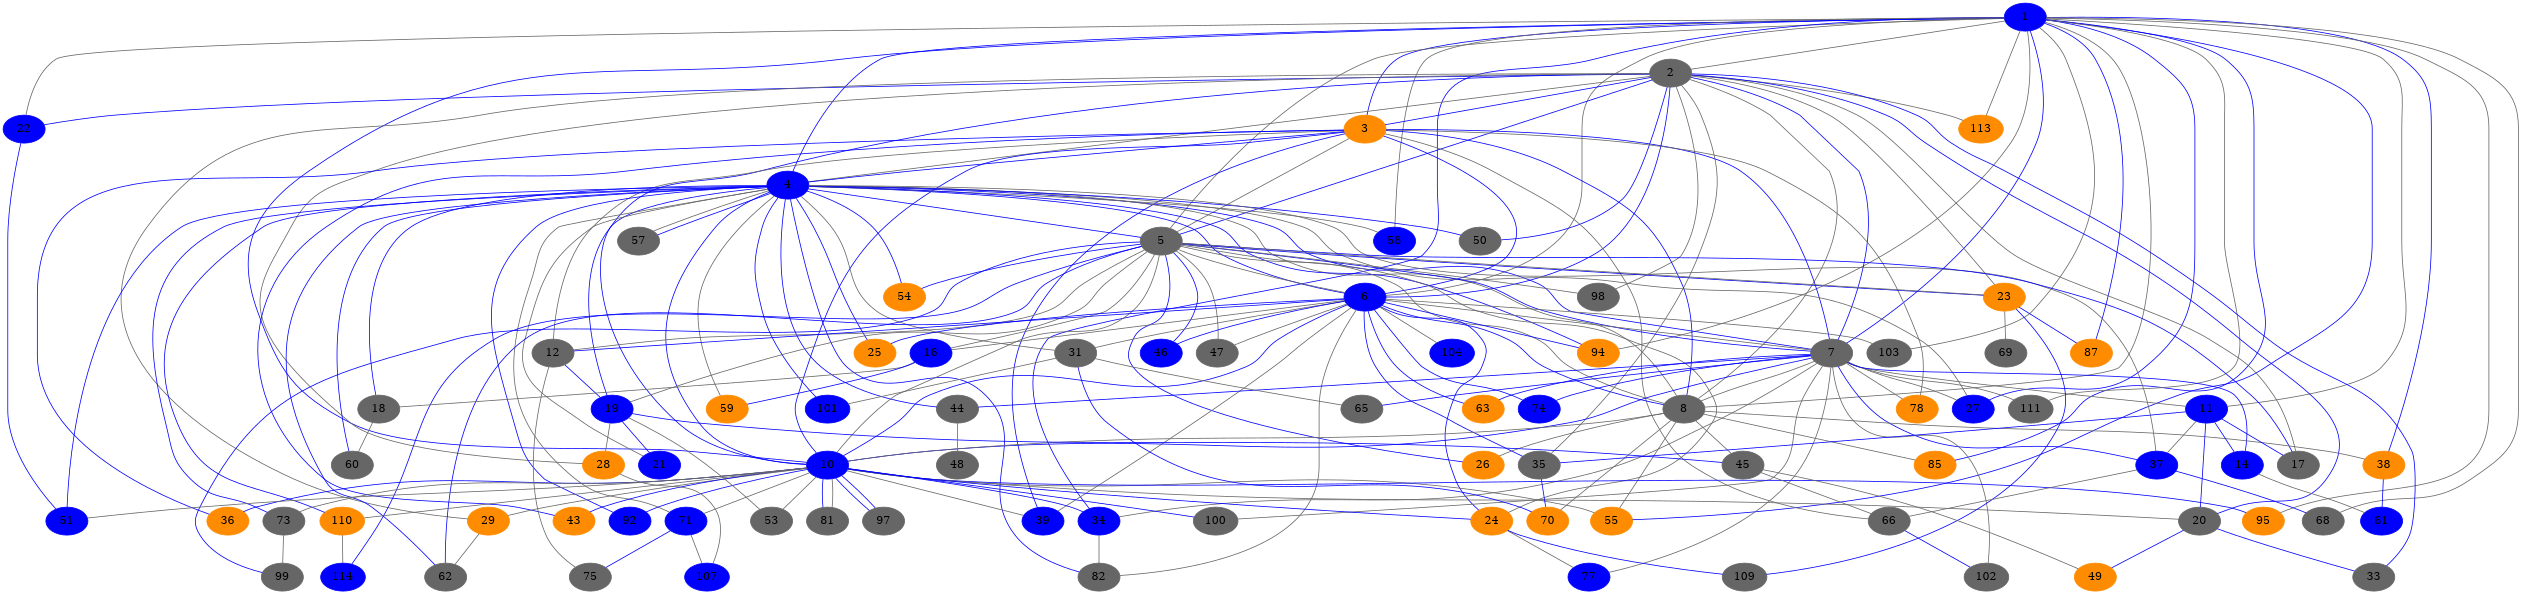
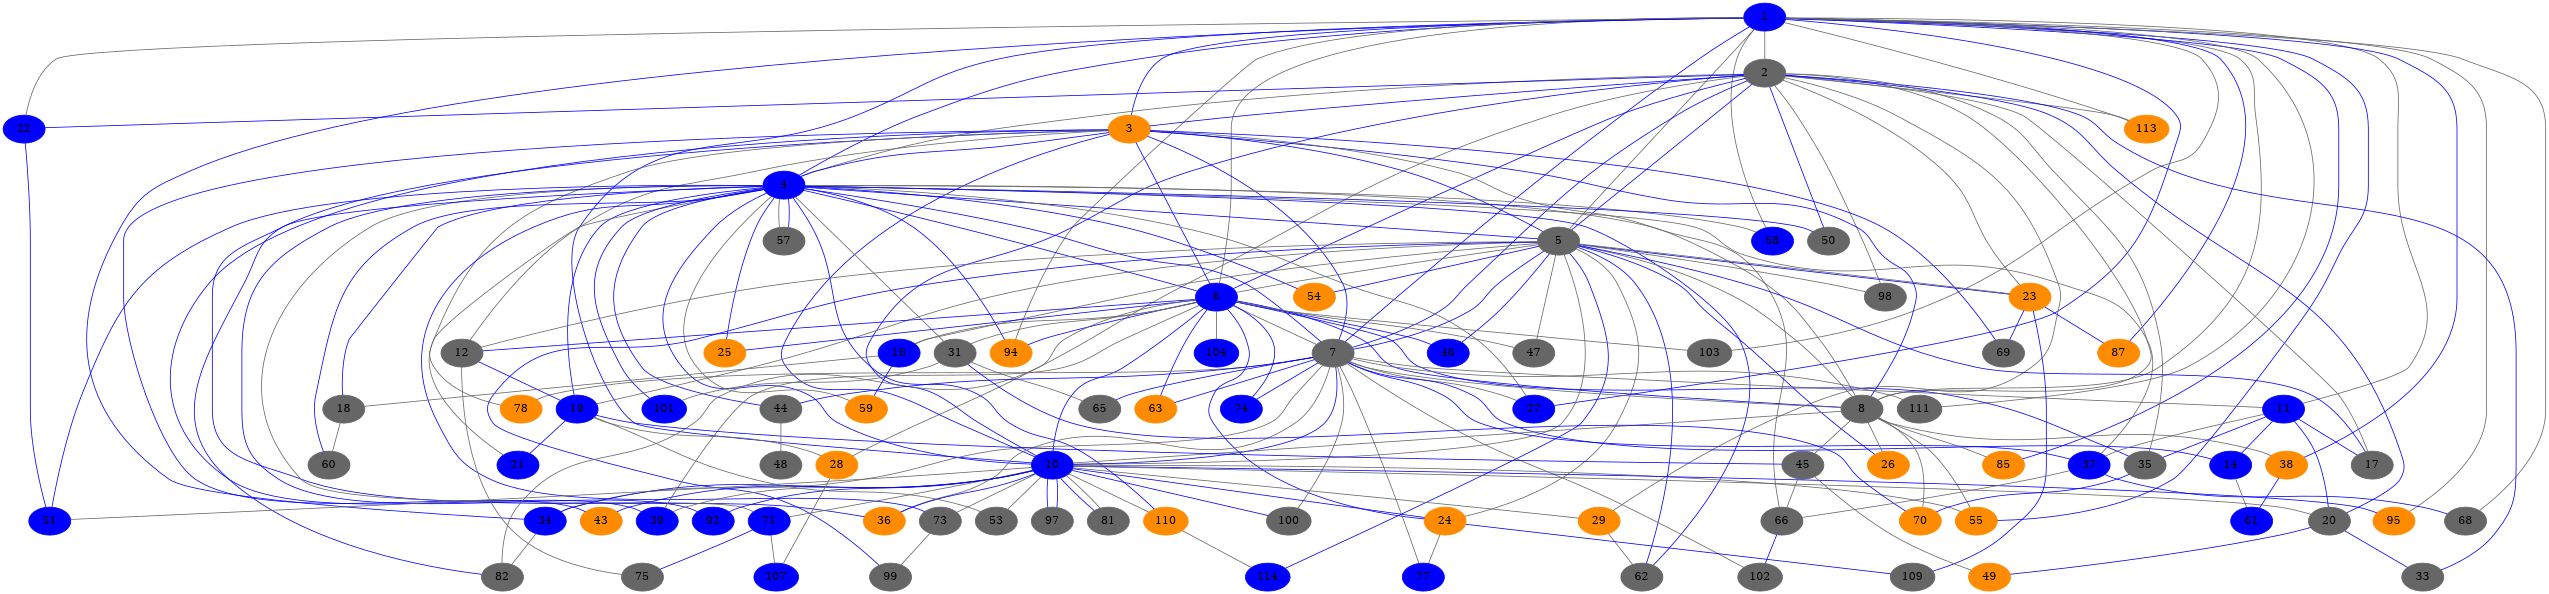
none -> (1578, 161)
(1263, 185) -> (1353, 158)
(2005, 321) -> (2020, 319)
none -> (1125, 439)
